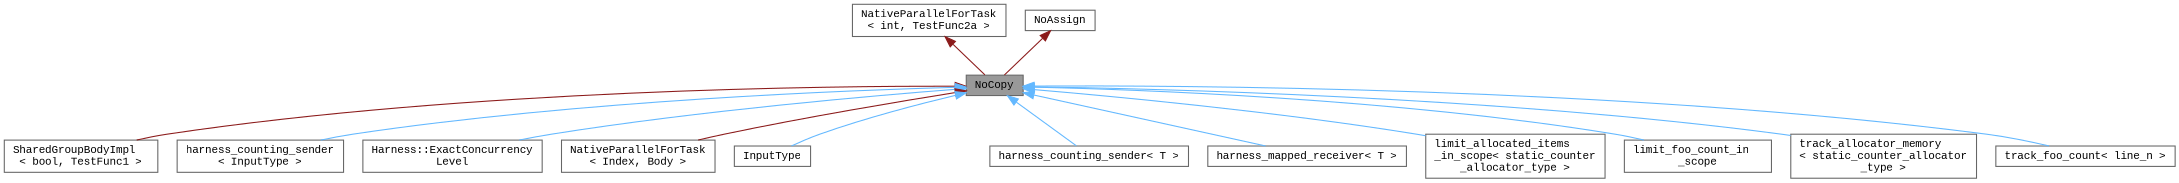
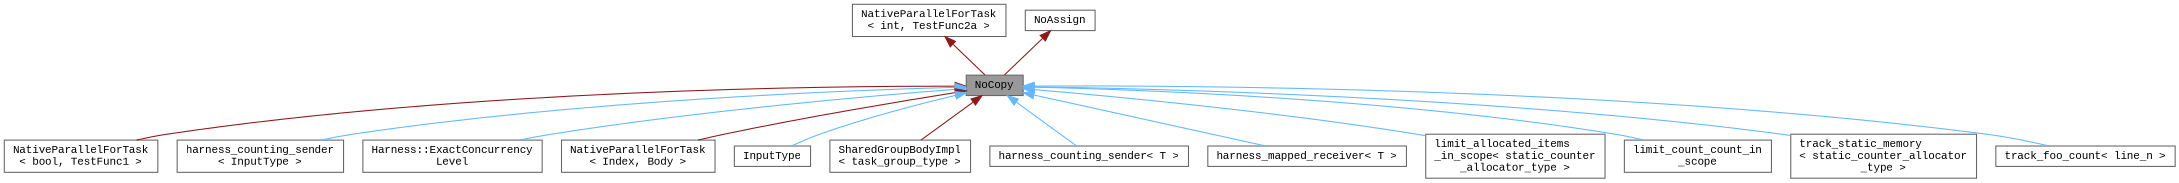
(81, 156) -> (81, 156)
none -> (900, 156)
(1698, 156) -> (1698, 156)
(1884, 156) -> (1884, 156)
